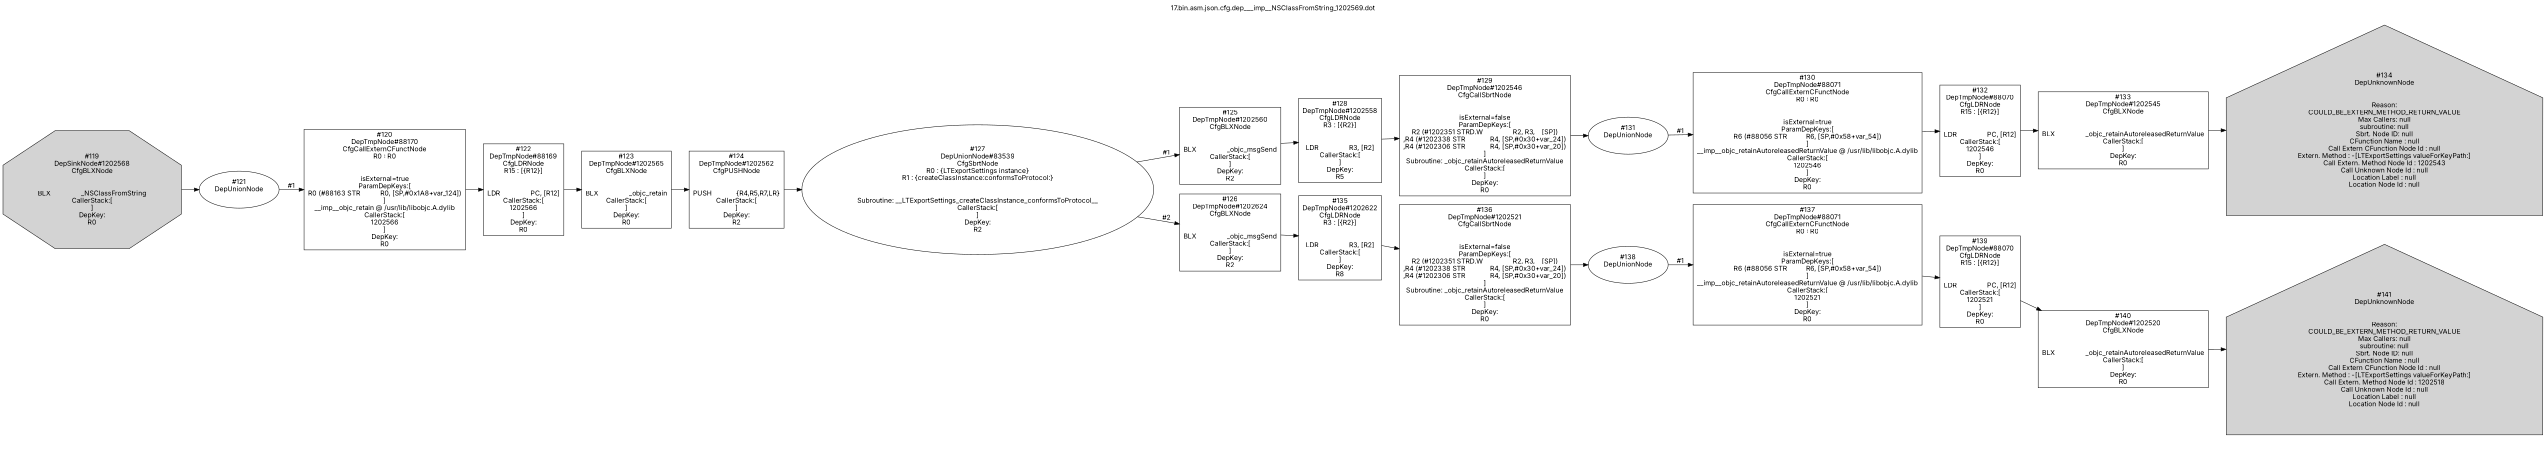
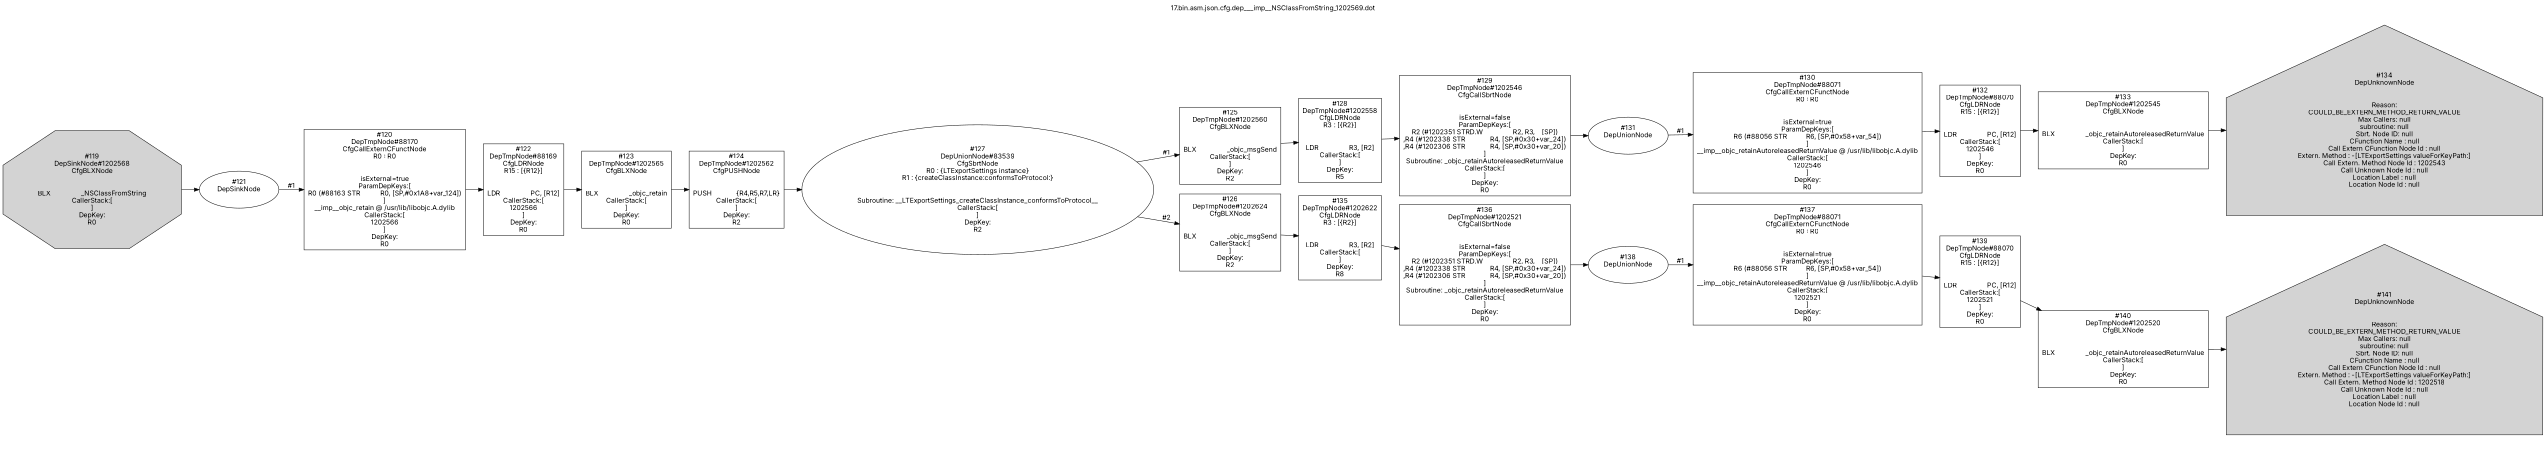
(239, 190) -> (239, 190)
